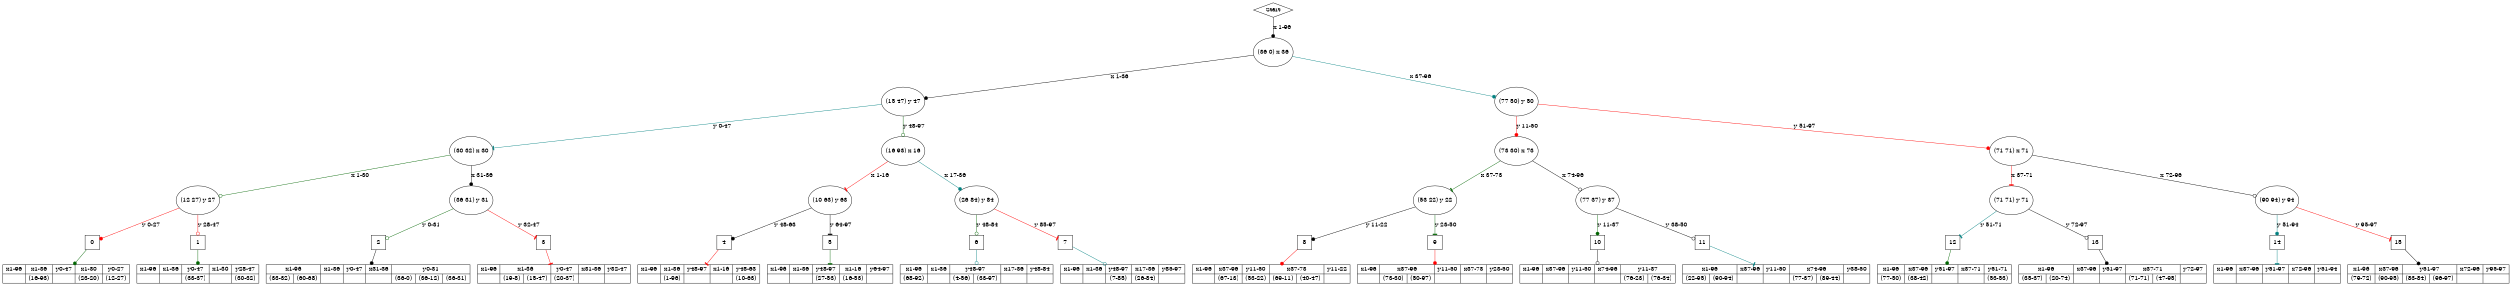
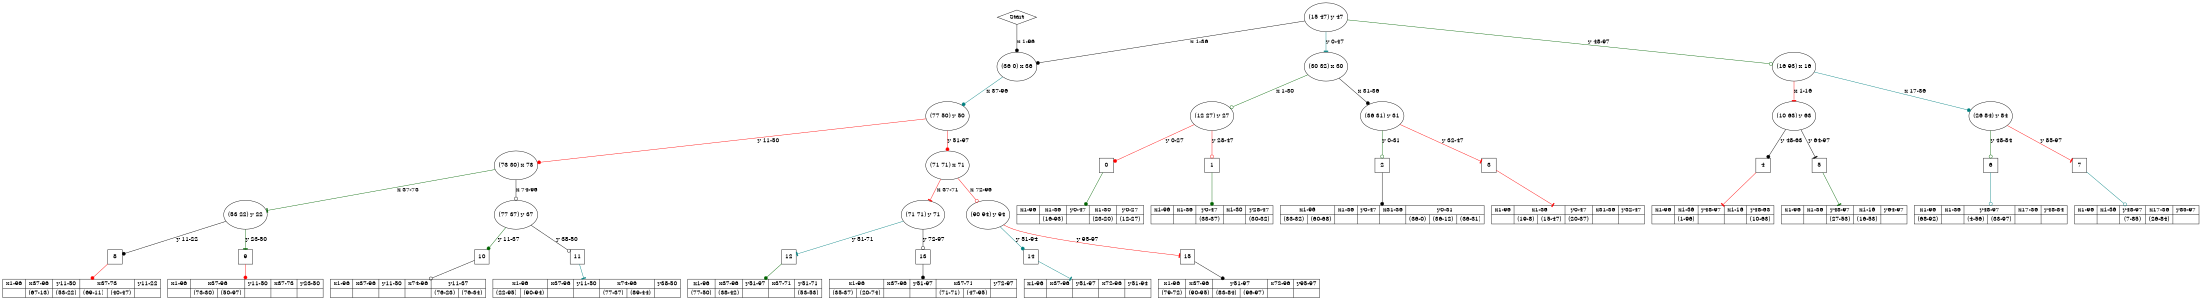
(1091, 77) -> (1172, 42)
(2143, 175) -> (967, 189)
